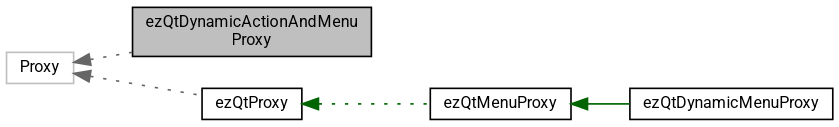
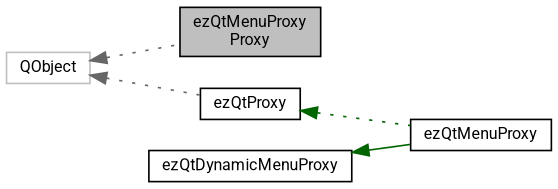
(252, 32) -> (250, 32)
(40, 68) -> (48, 68)
(609, 104) -> (390, 147)
